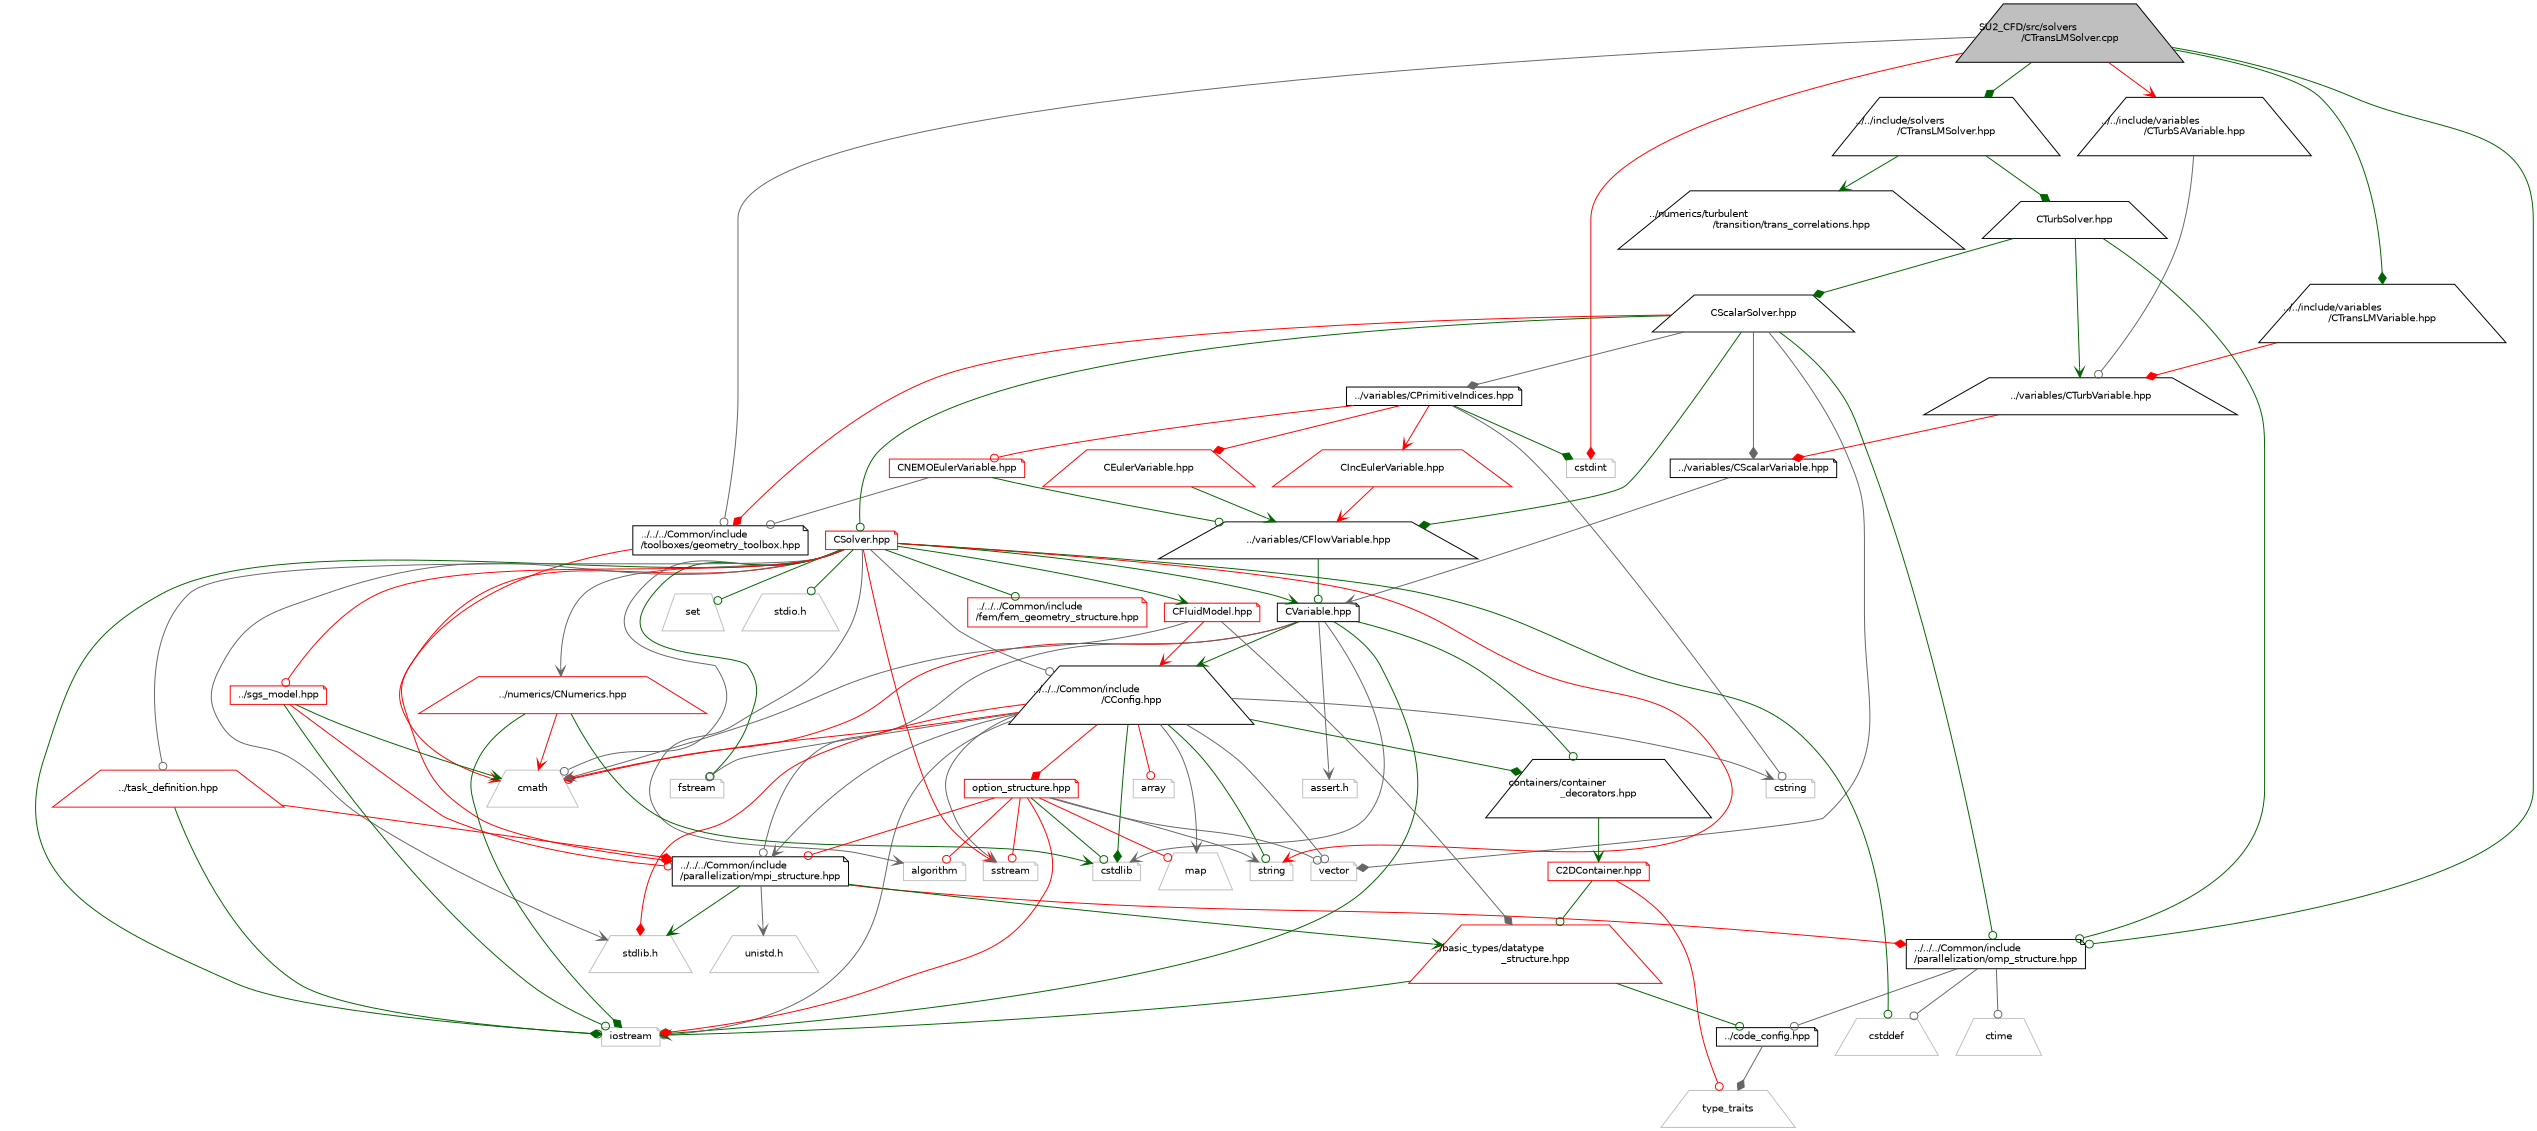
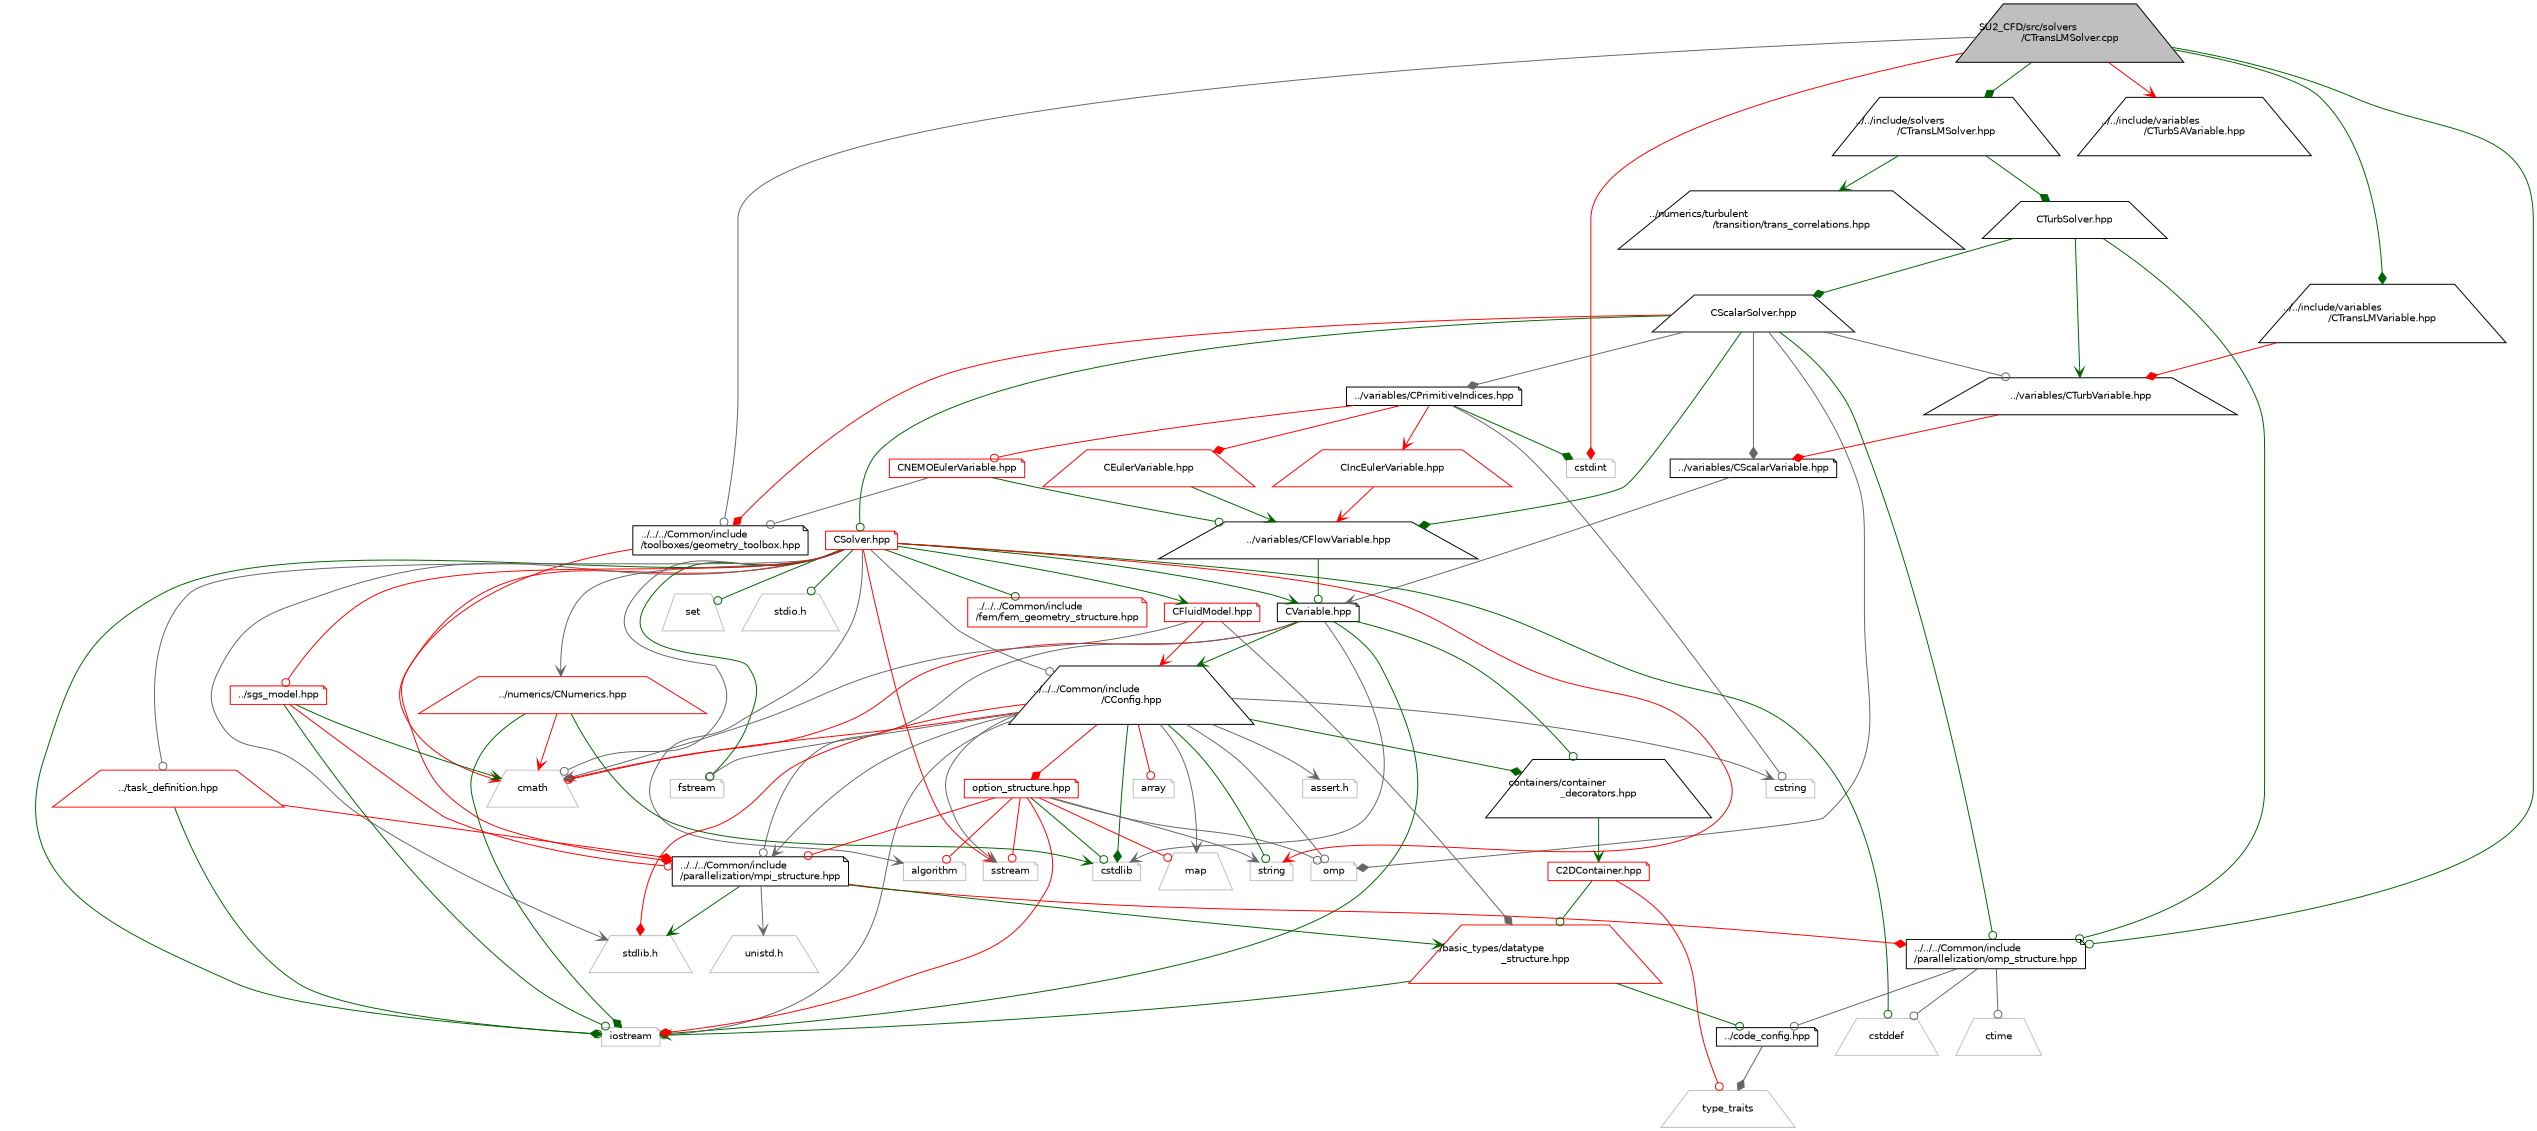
(2166, 271) -> (1913, 354)
(1324, 696) -> (1263, 746)
(1334, 871) -> (1334, 871)
